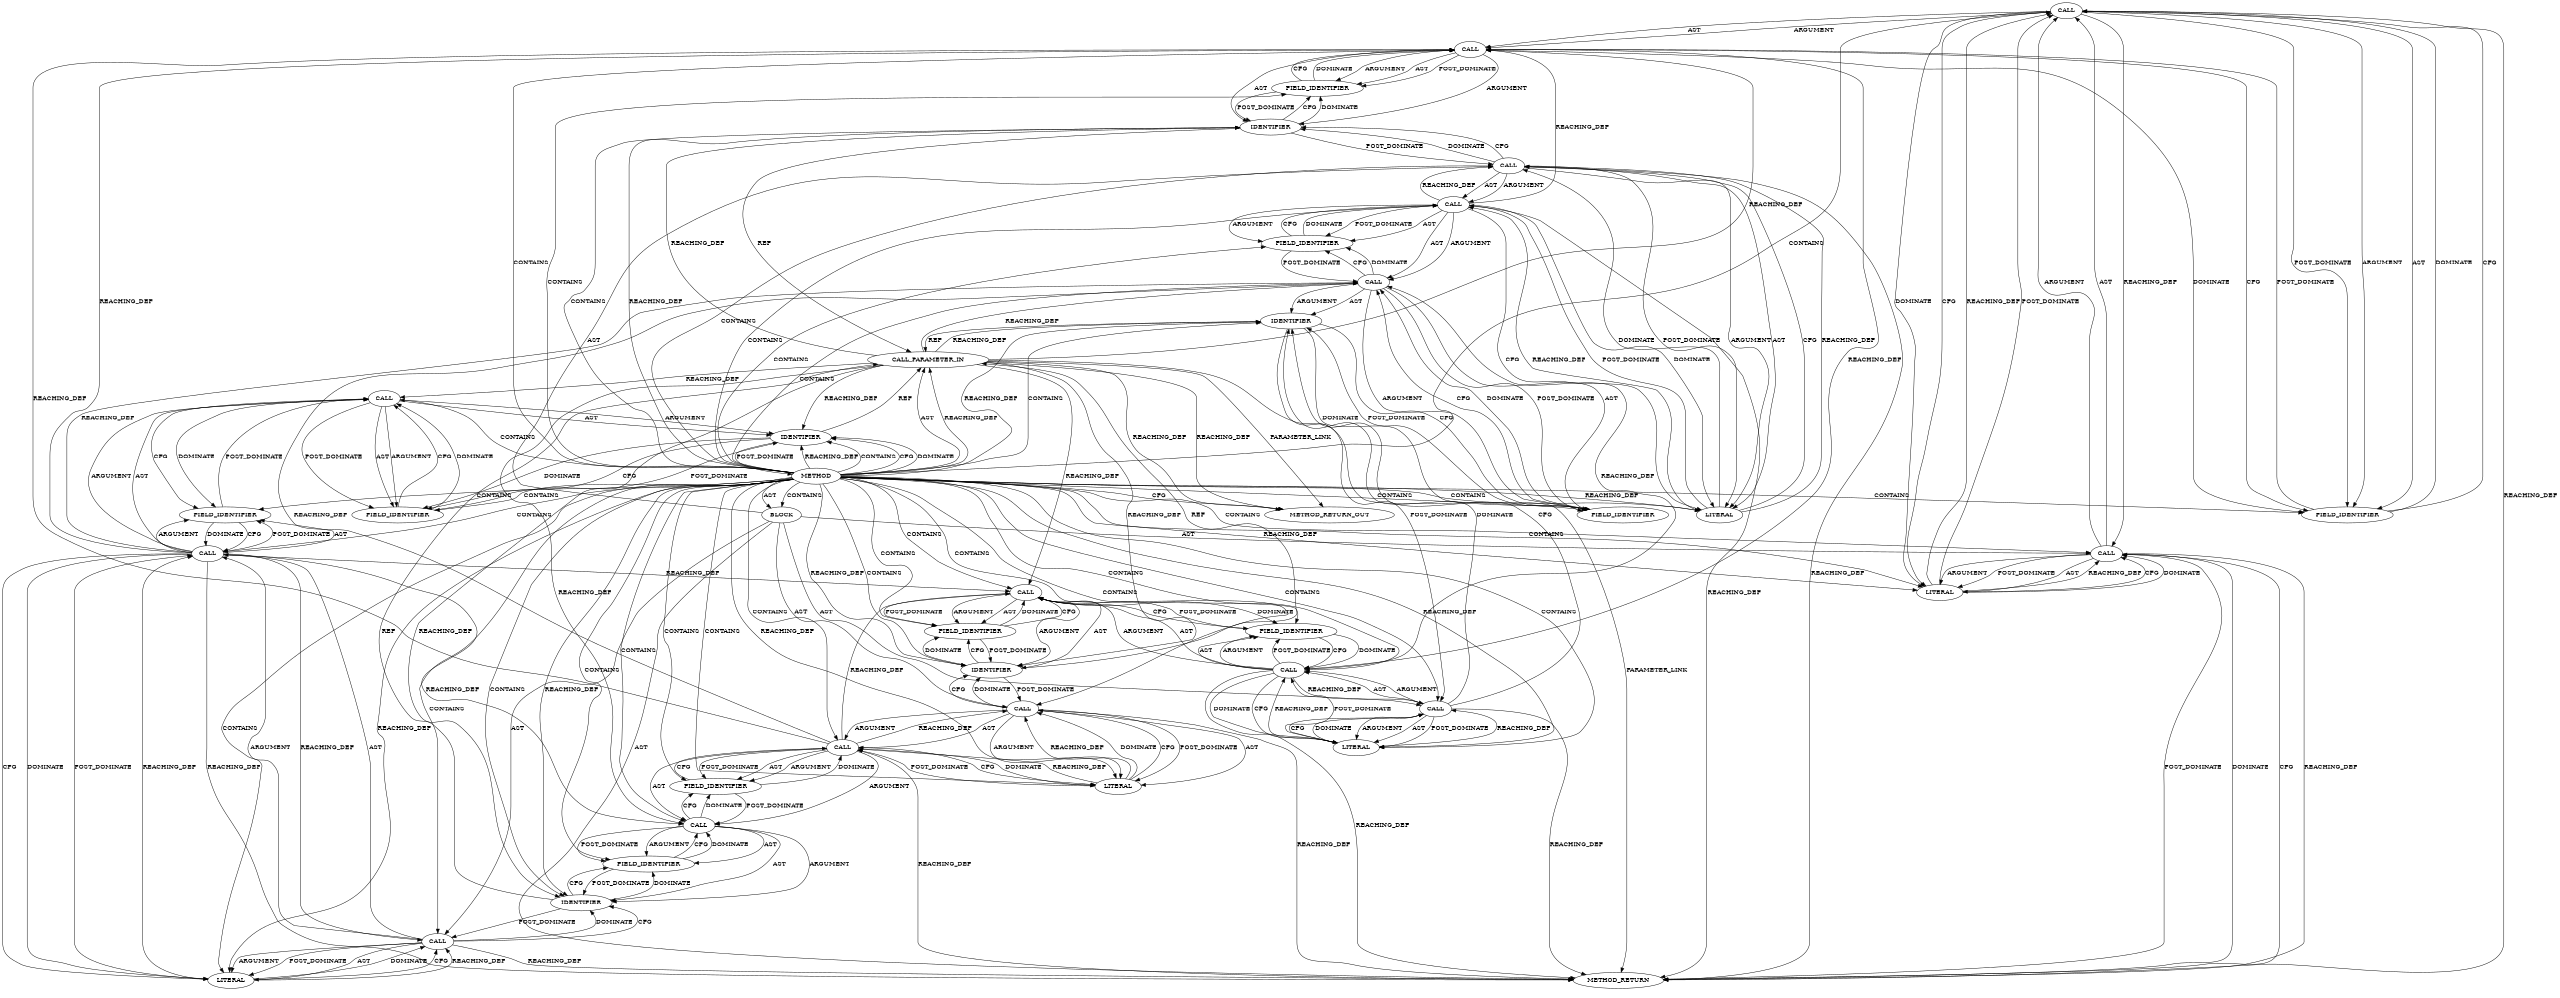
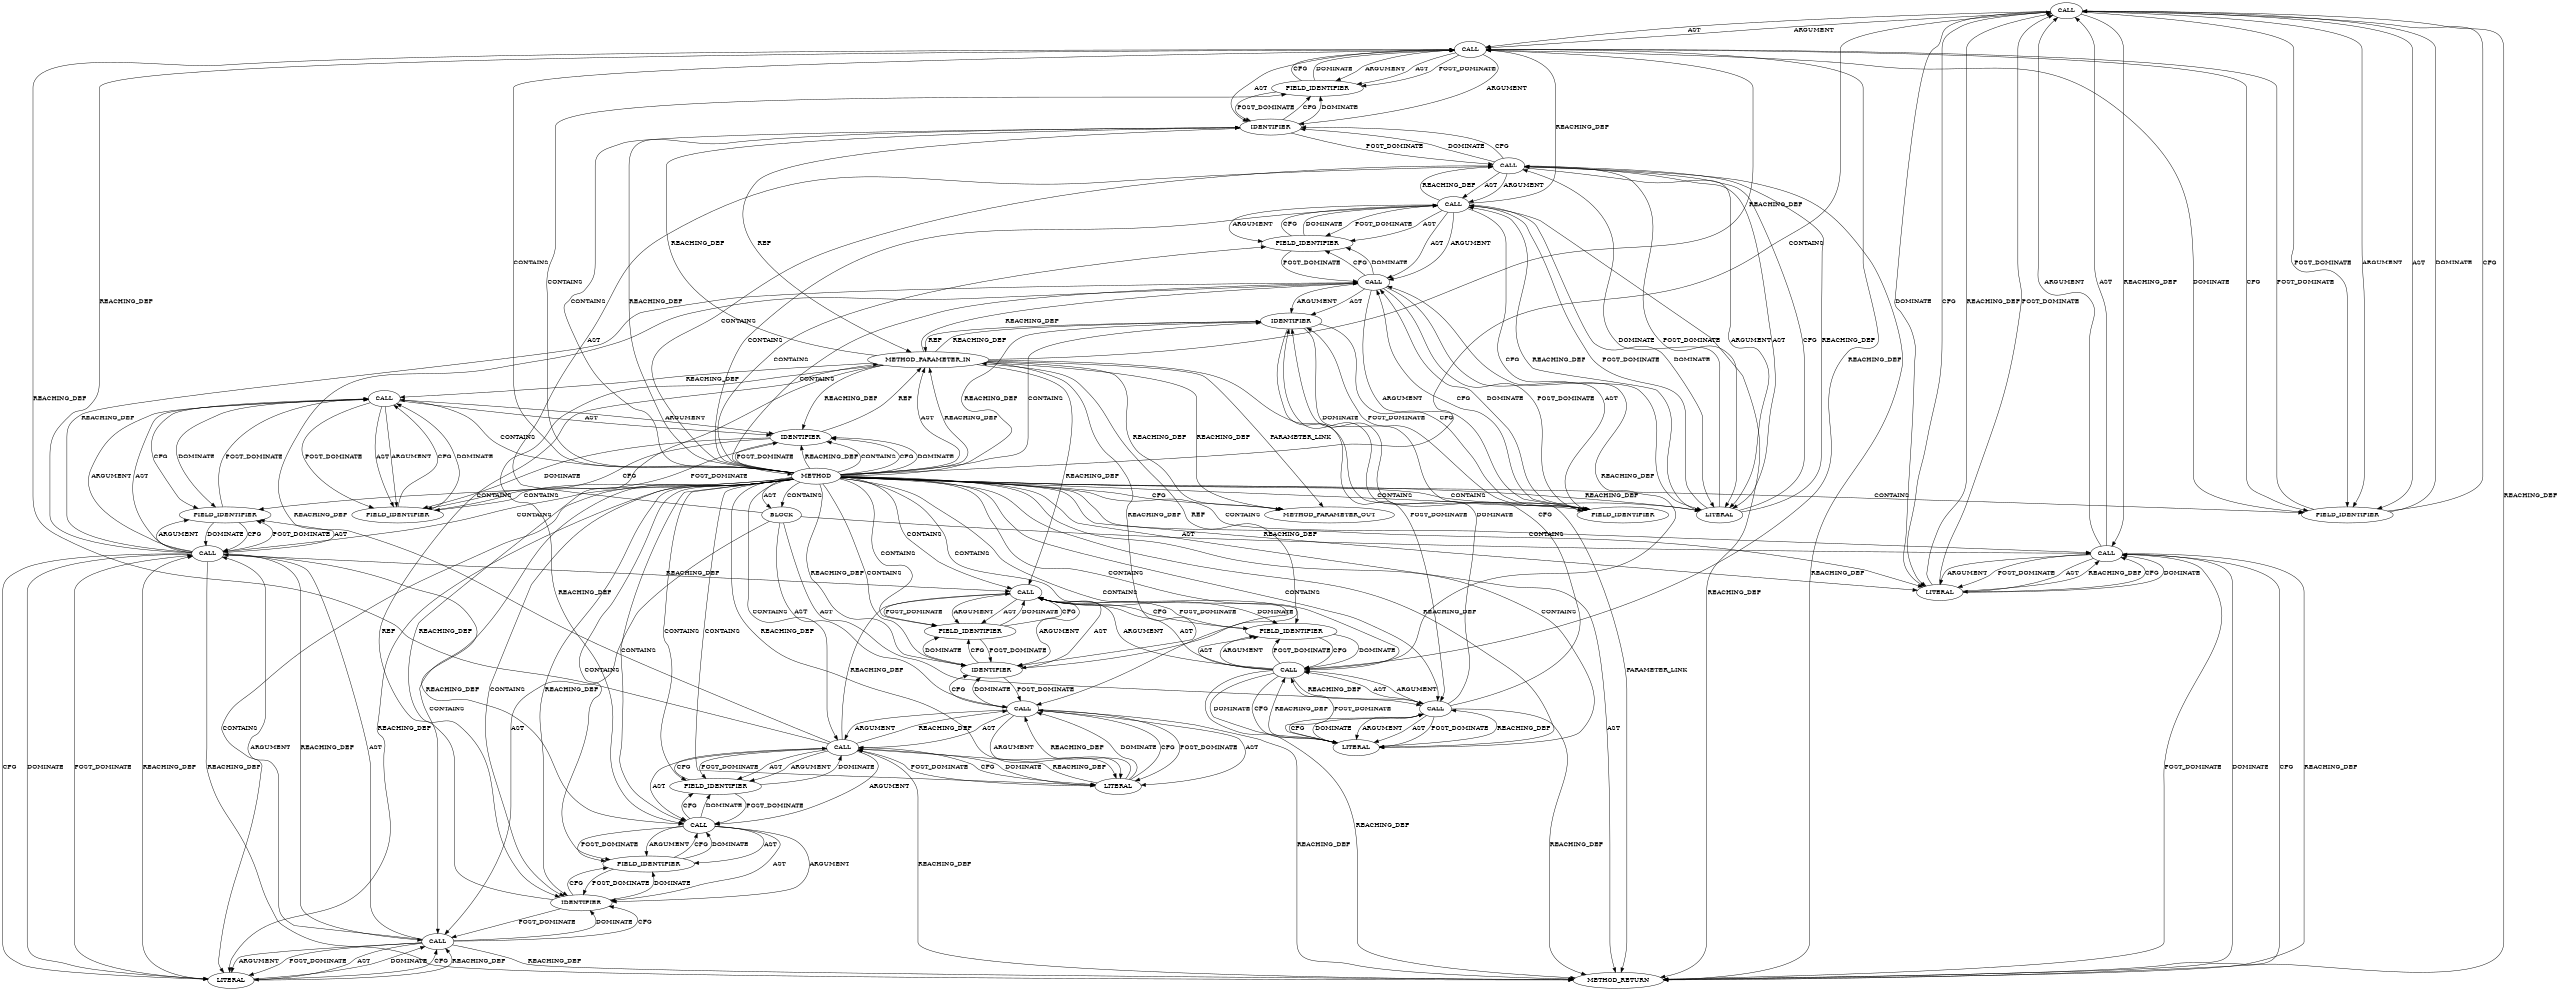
(928, 360) -> (928, 360)
(1329, 515) -> (1329, 515)
(798, 958) -> (1363, 565)
